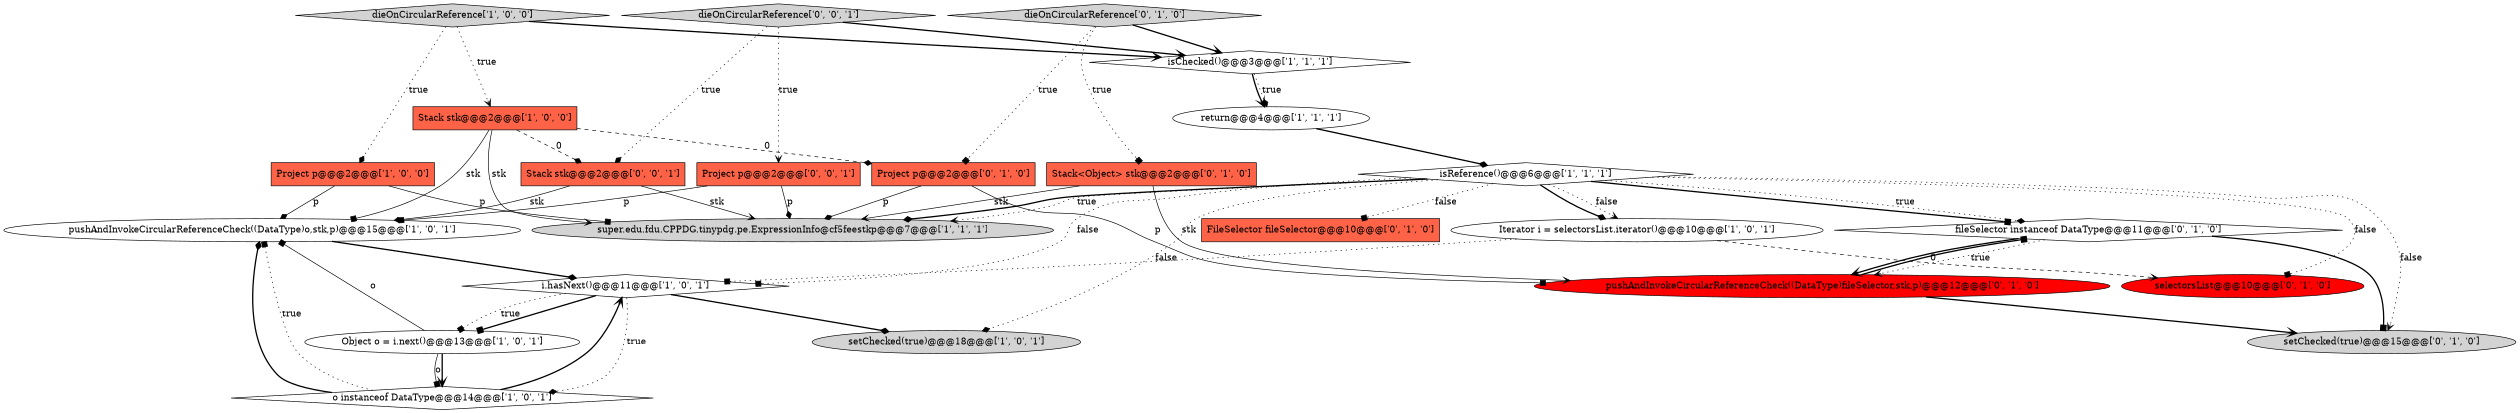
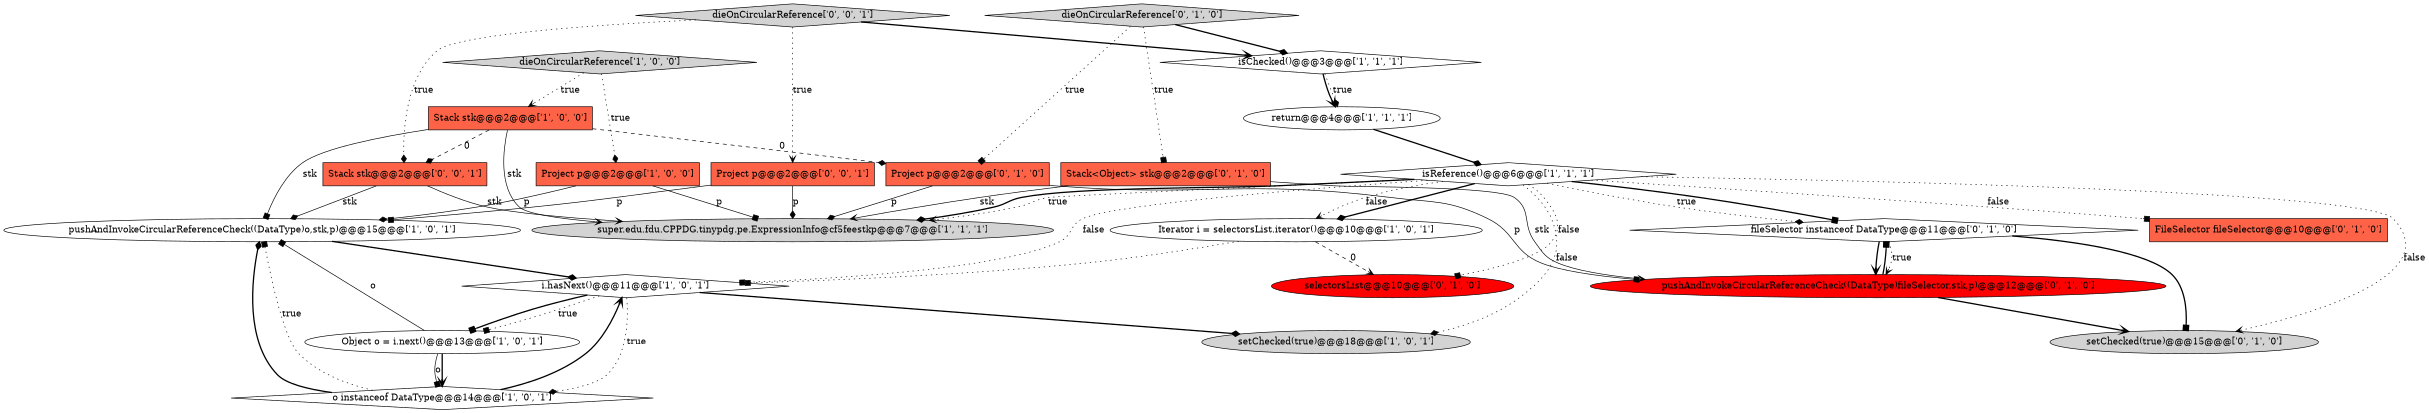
(1174, 38) -> (1227, 38)
(842, 40) -> none
